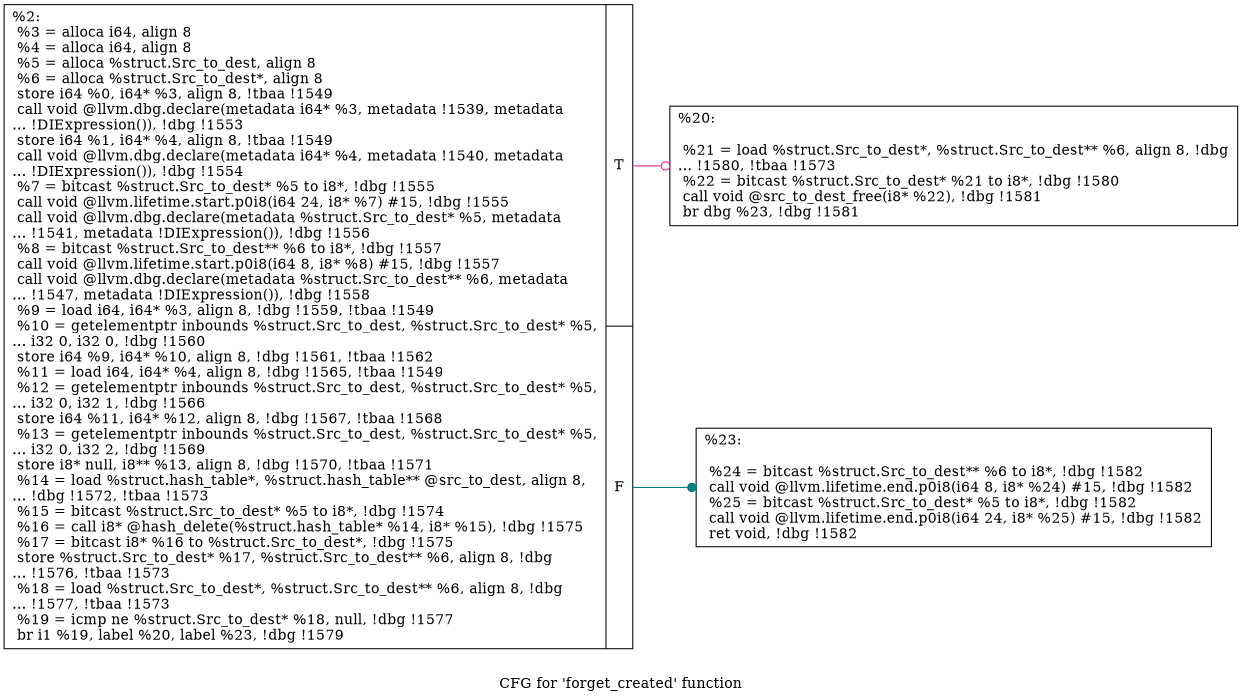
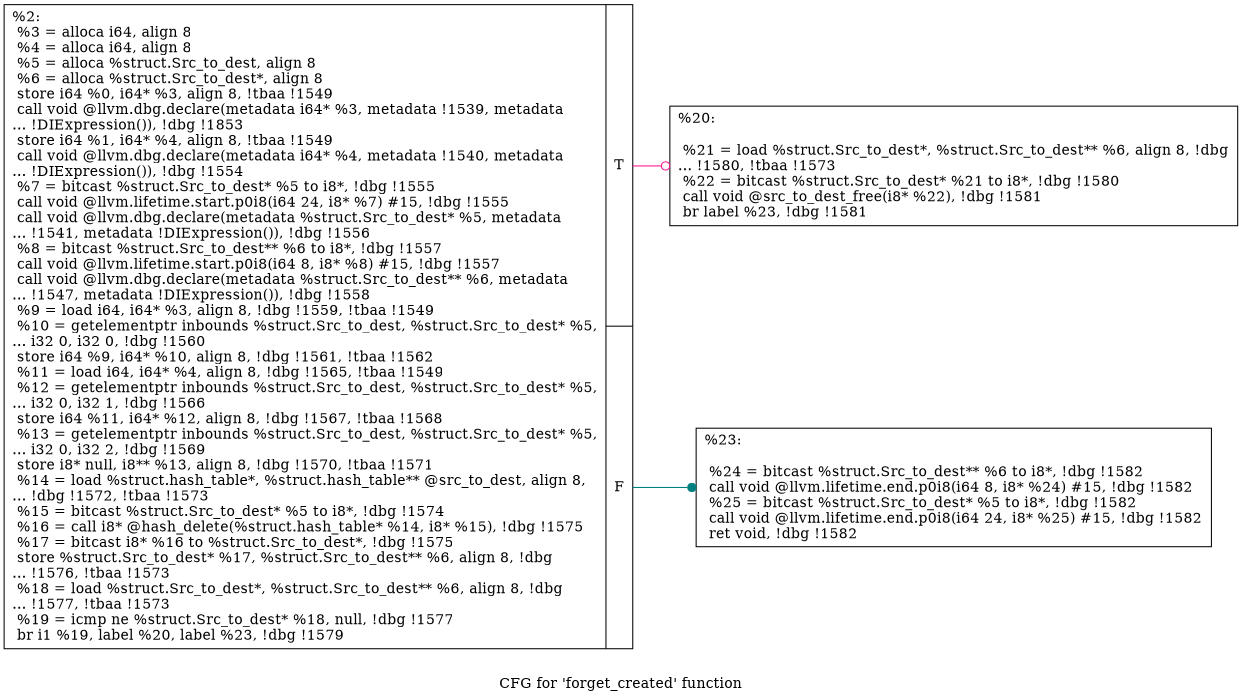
(128, 125) -> (128, 125)
(769, 212) -> (773, 212)
